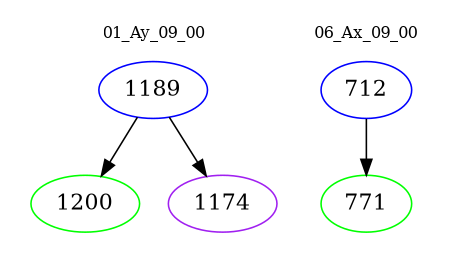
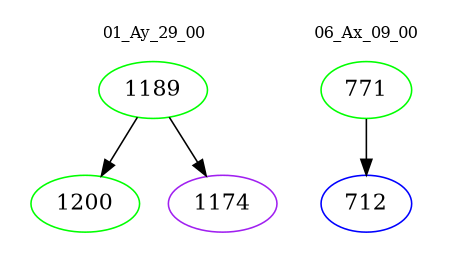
(154, 34) -> (154, 34)
(153, 90) -> (153, 90)
(366, 139) -> (366, 139)
